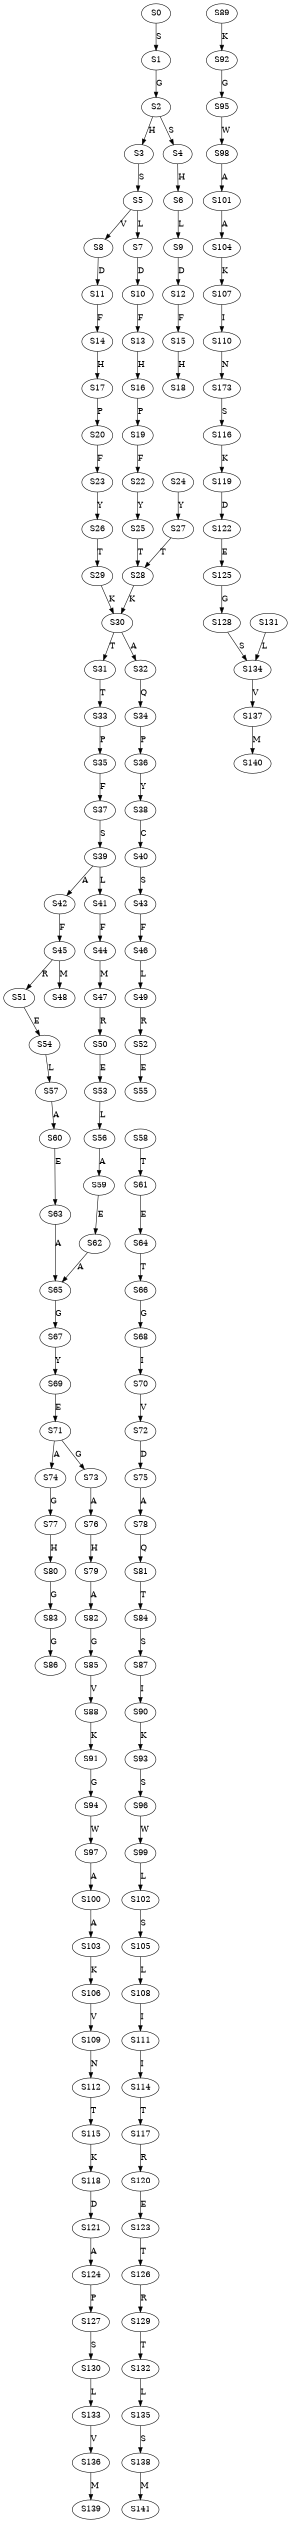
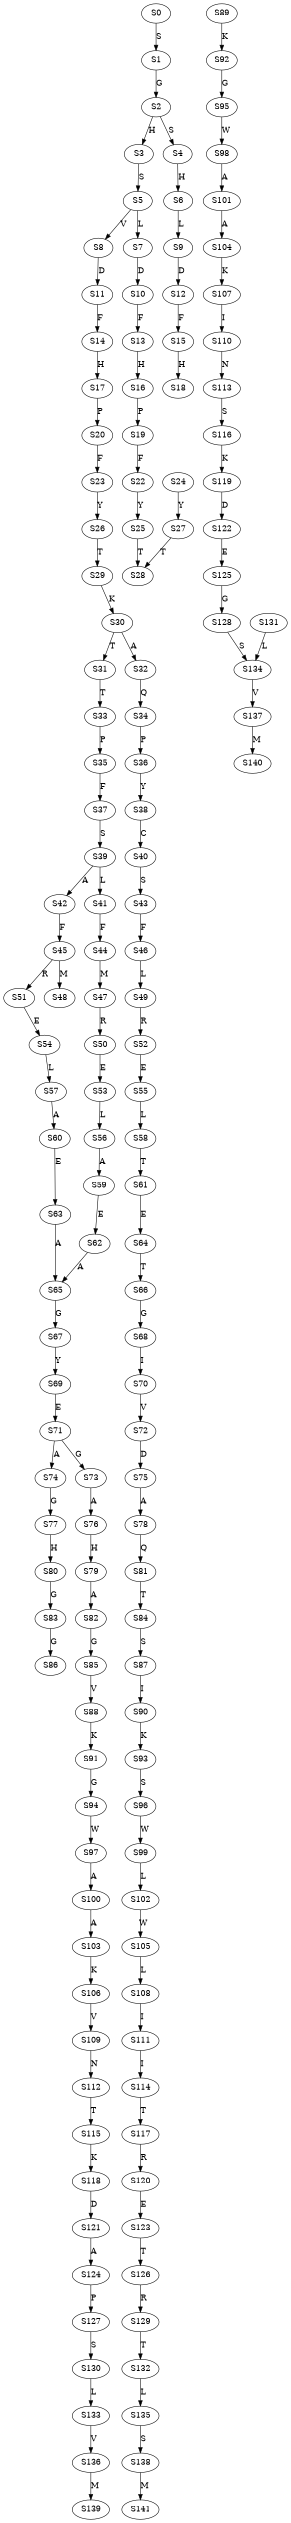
(222, 389) -> (222, 389)
(129, 597) -> none
none -> (140, 1113)
(143, 1924) -> (143, 1924)
